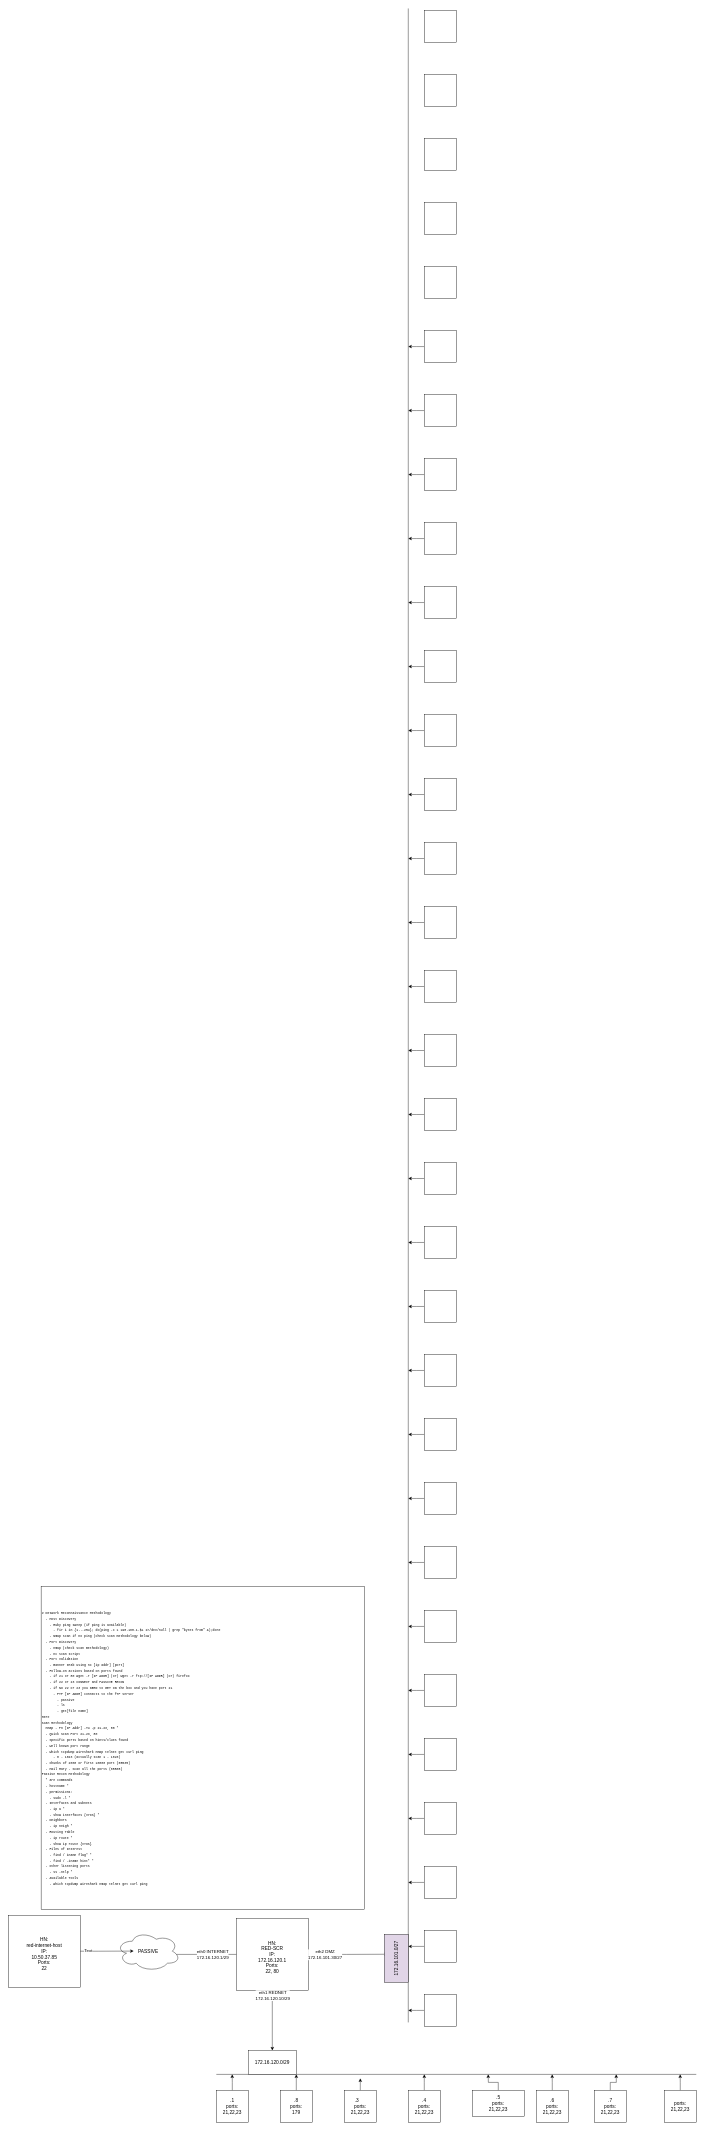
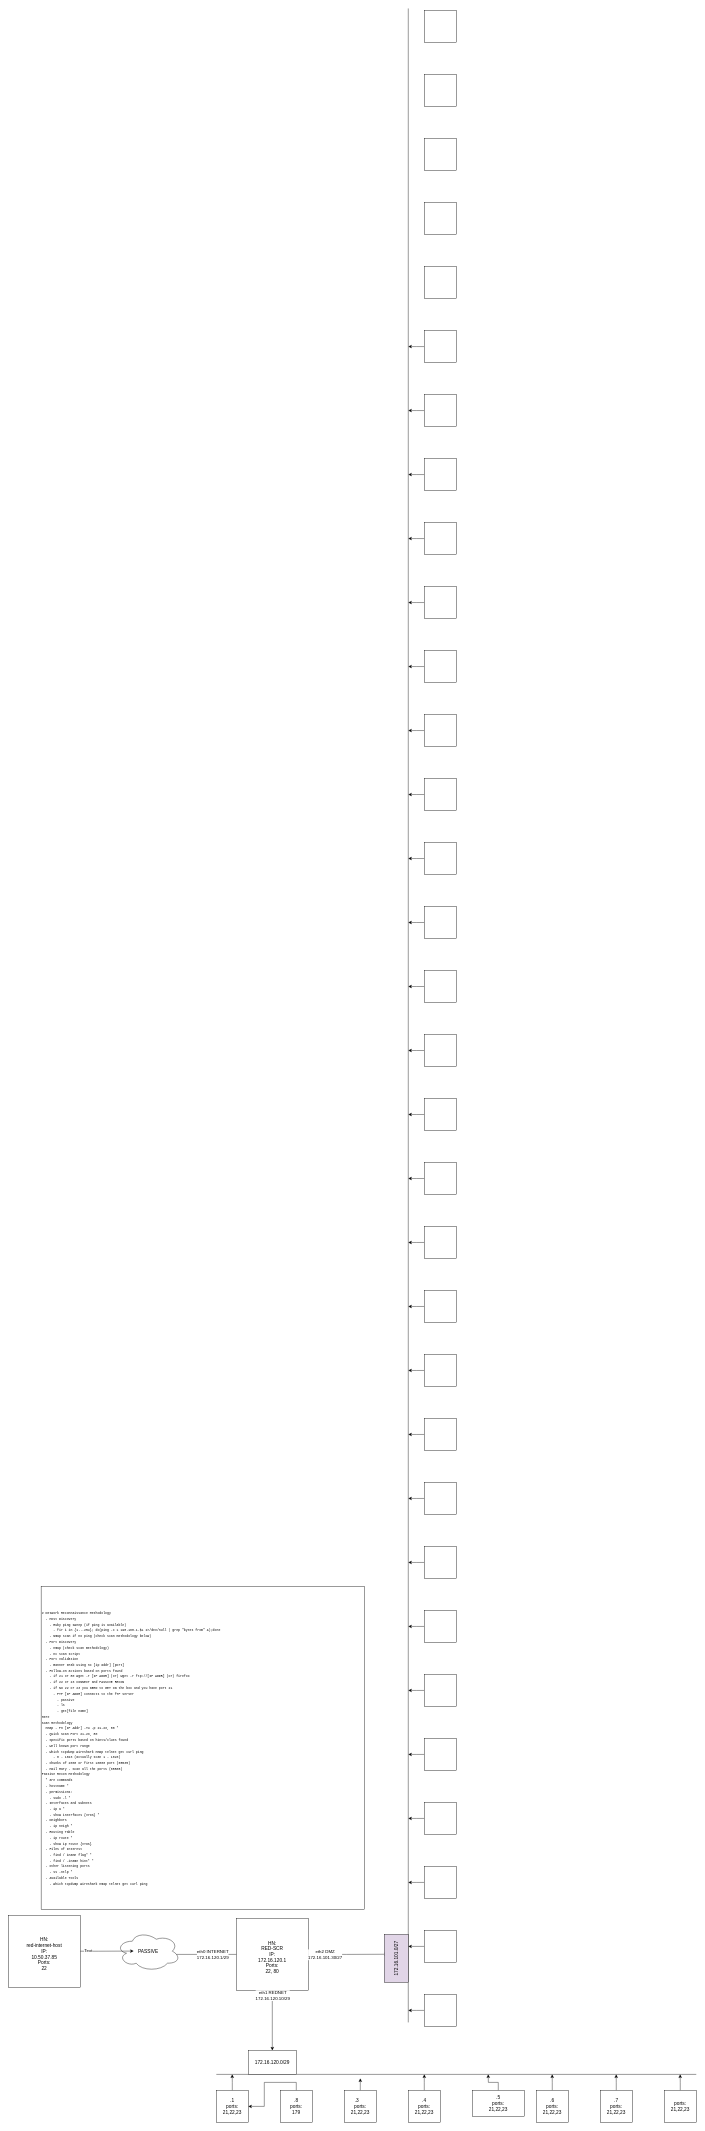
(296, 2078) -> (252, 2107)
(610, 2107) -> (616, 2107)
